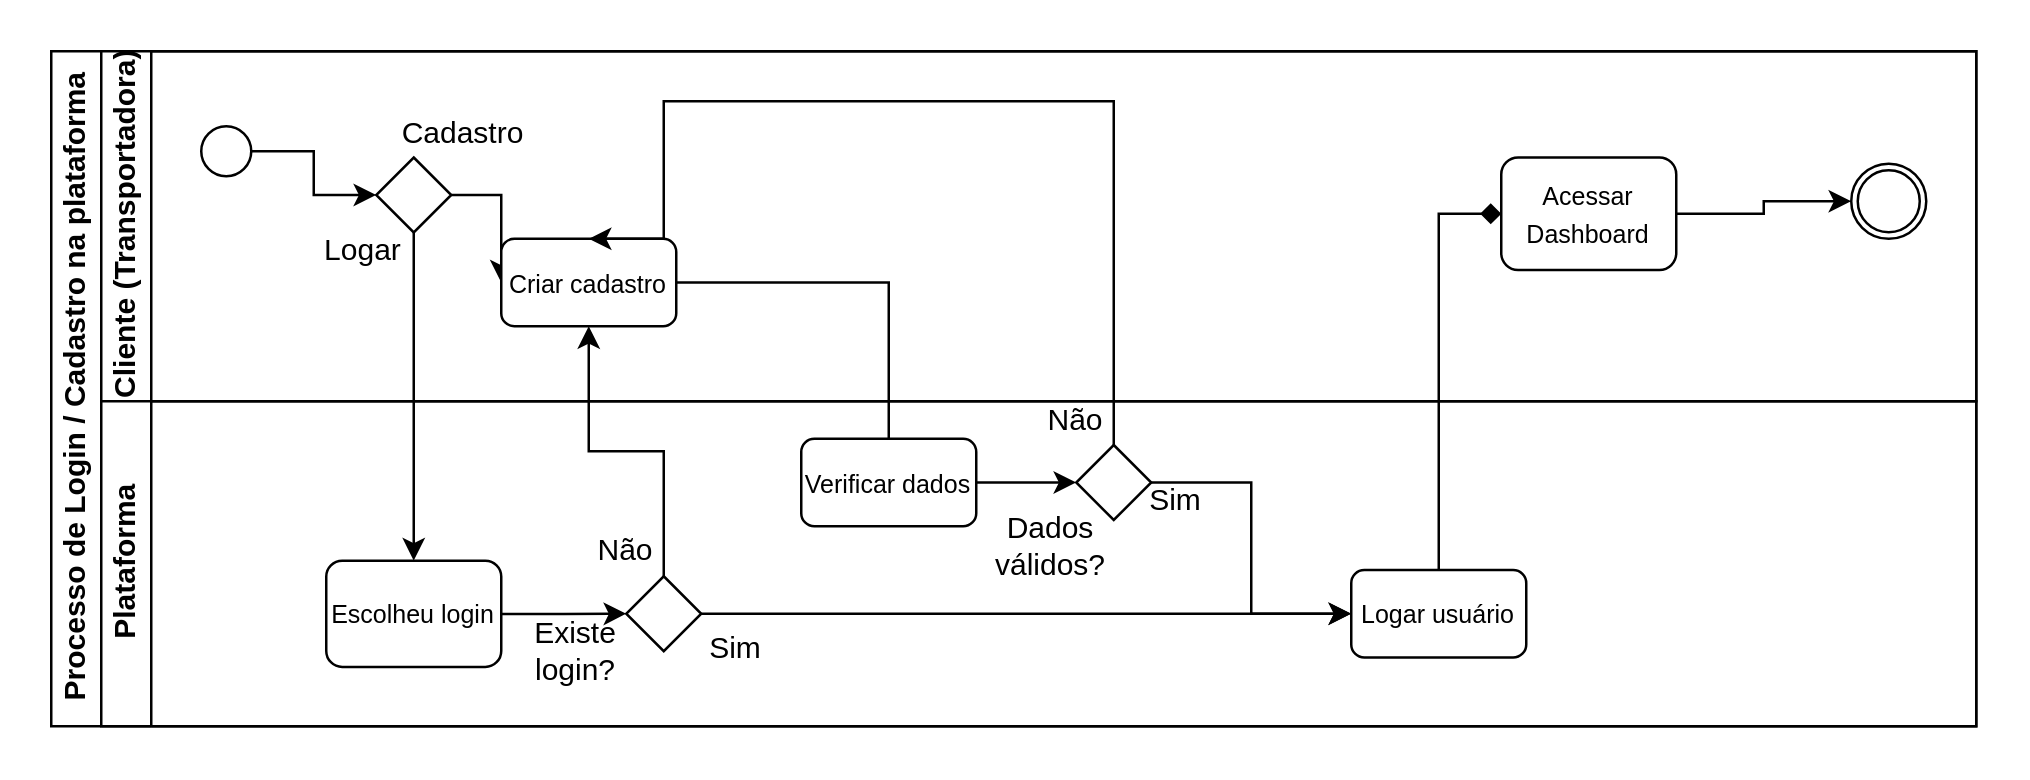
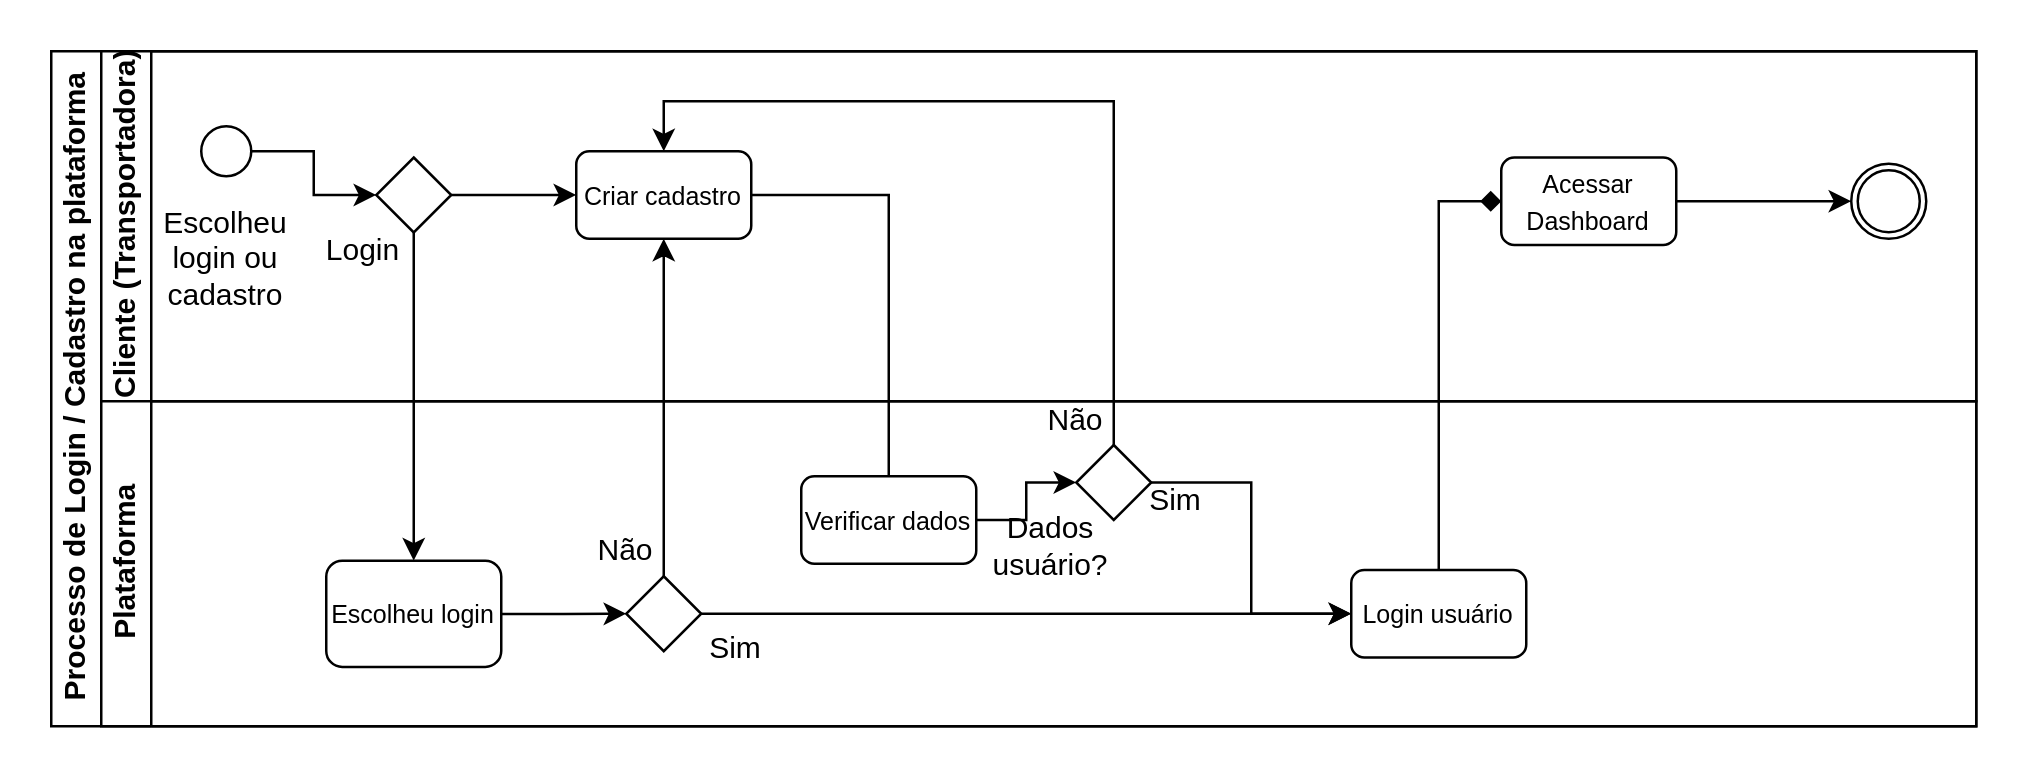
(464, 133) -> none
(1589, 214) -> (1589, 201)
(364, 251) -> (364, 251)
none -> (226, 258)
(589, 283) -> (664, 195)
(889, 483) -> (889, 520)
(1051, 546) -> (1051, 546)
(1439, 614) -> (1439, 614)
(576, 651) -> none
